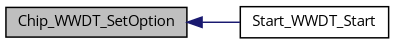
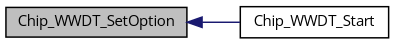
(314, 22) -> (314, 22)
